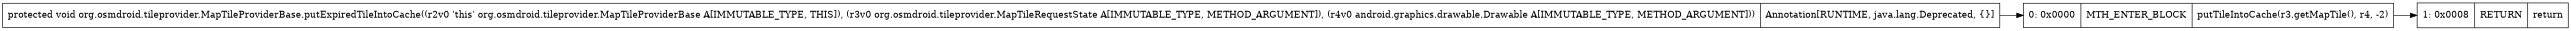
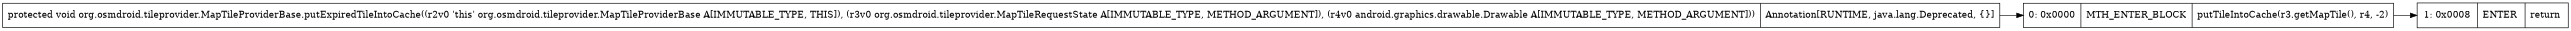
(2501, 15) -> (2500, 15)
